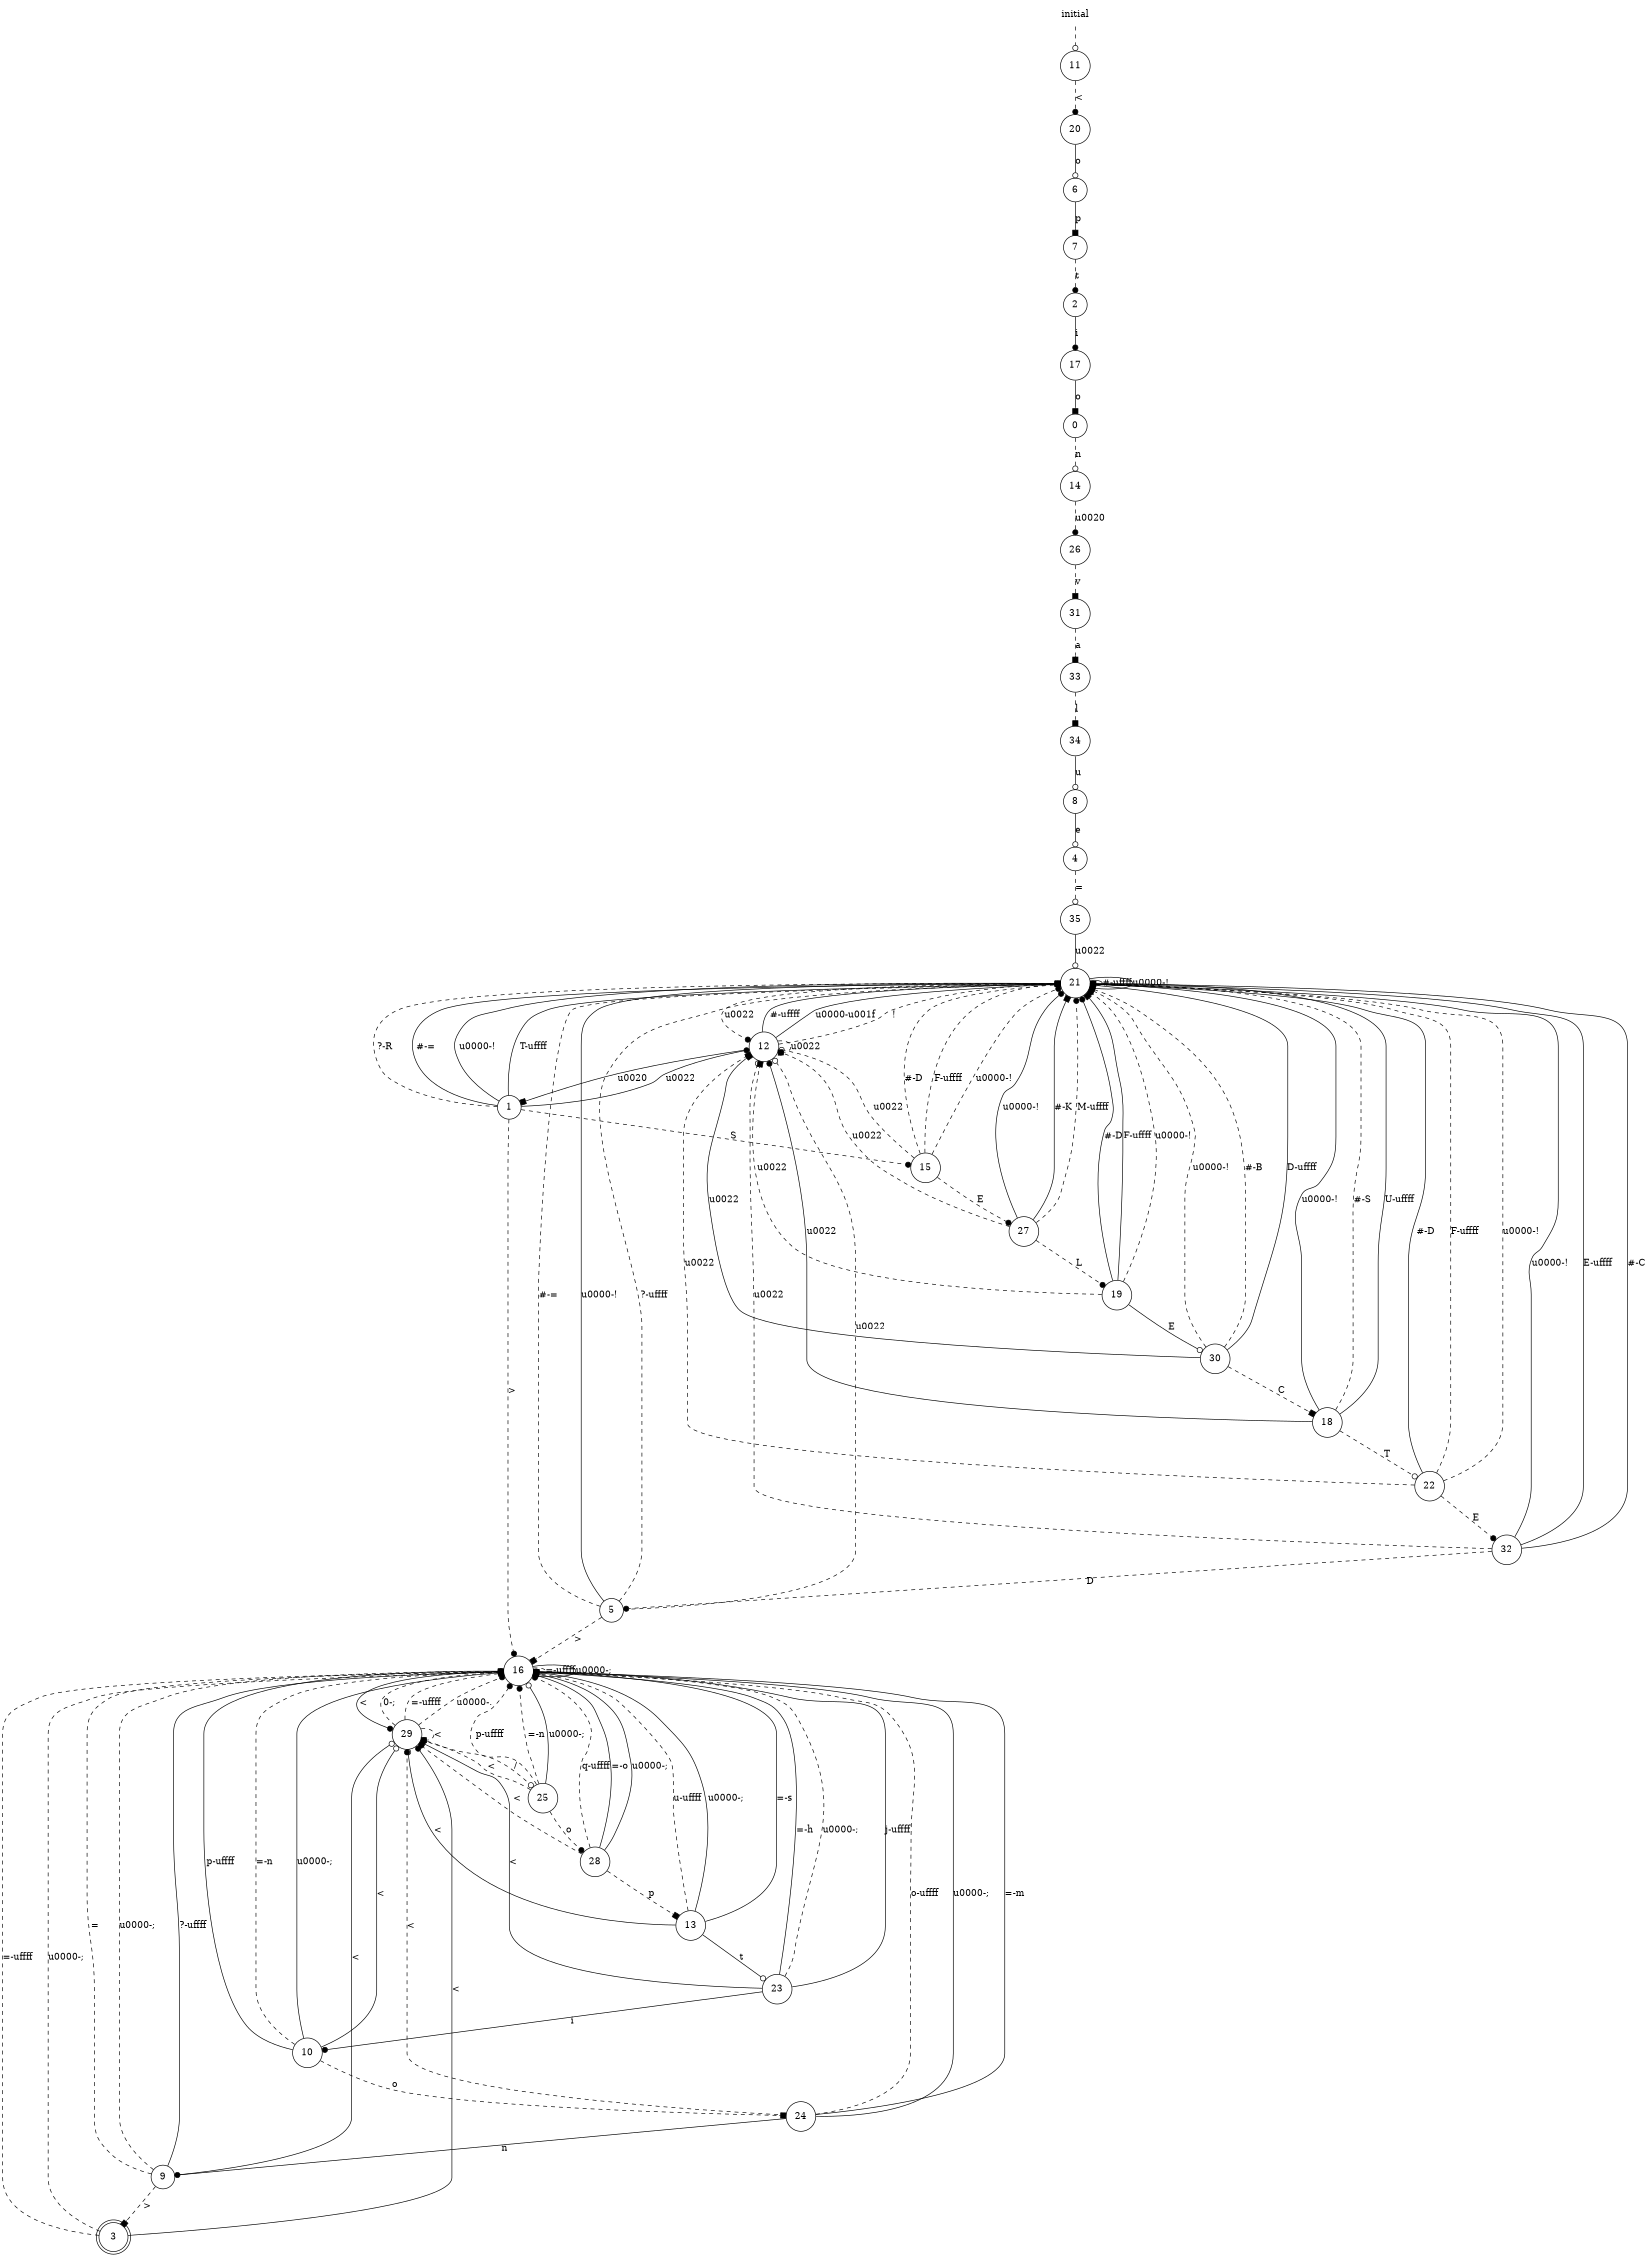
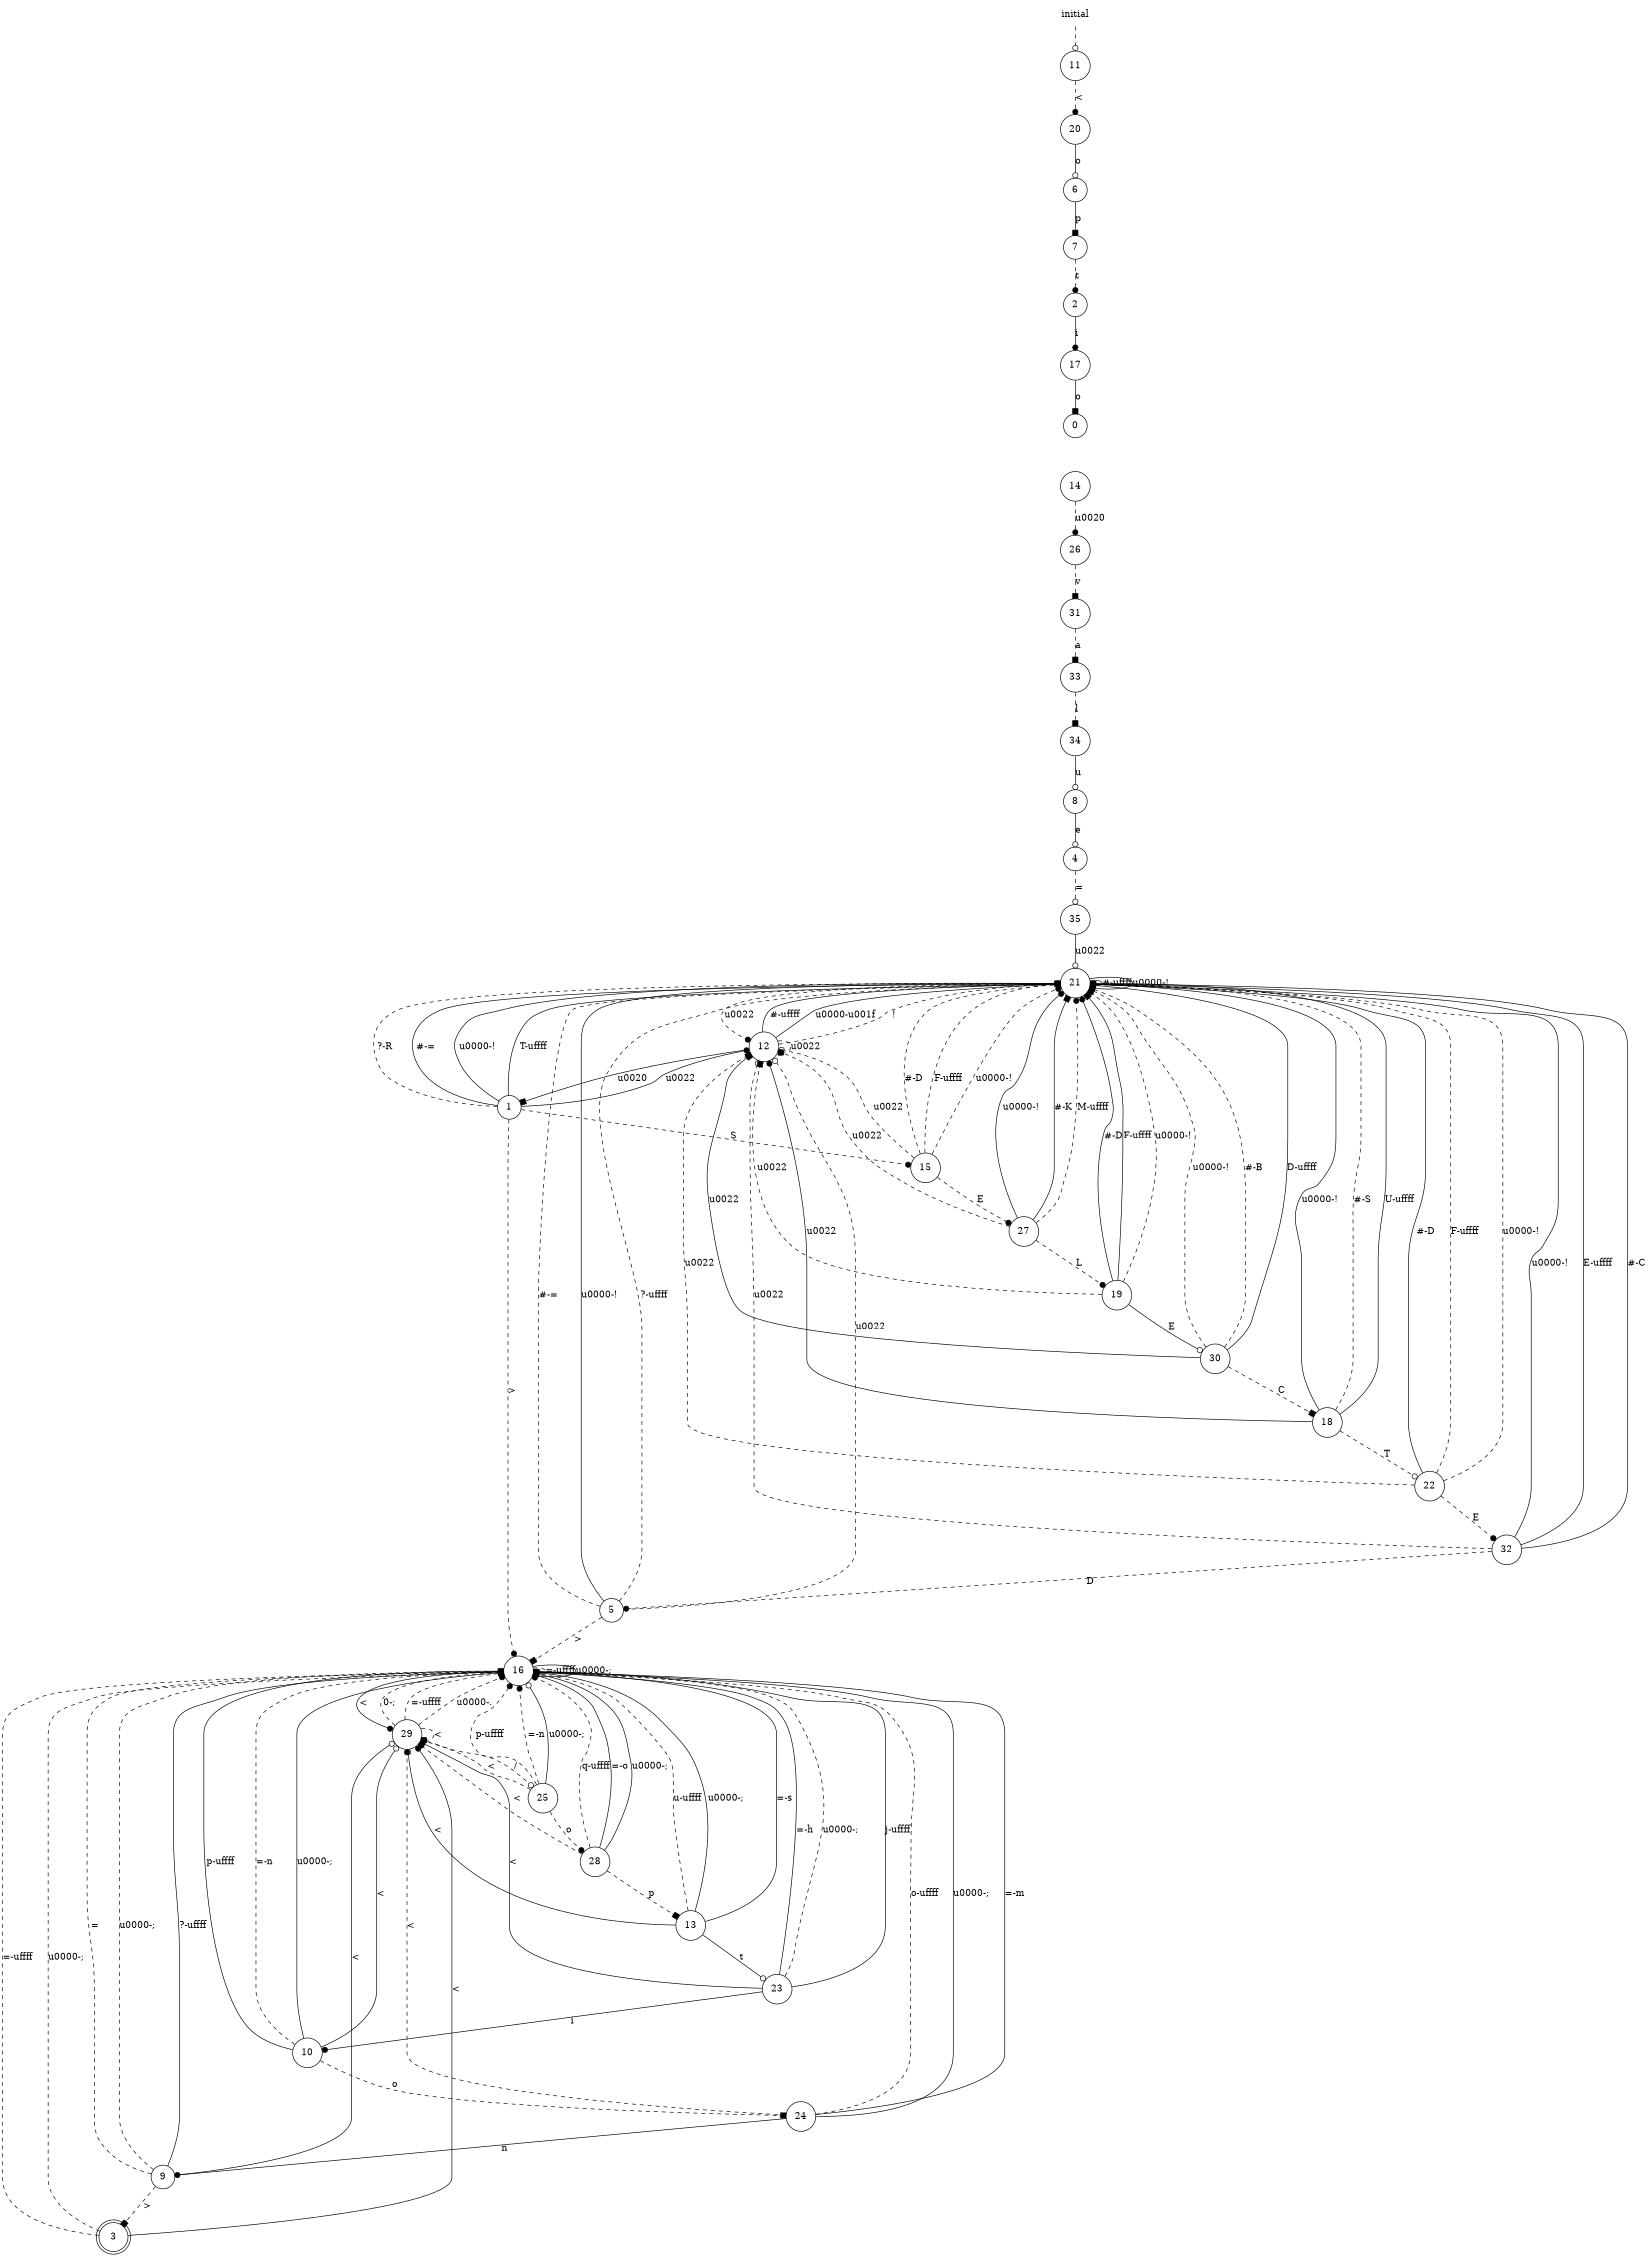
(1075, 452) -> none
